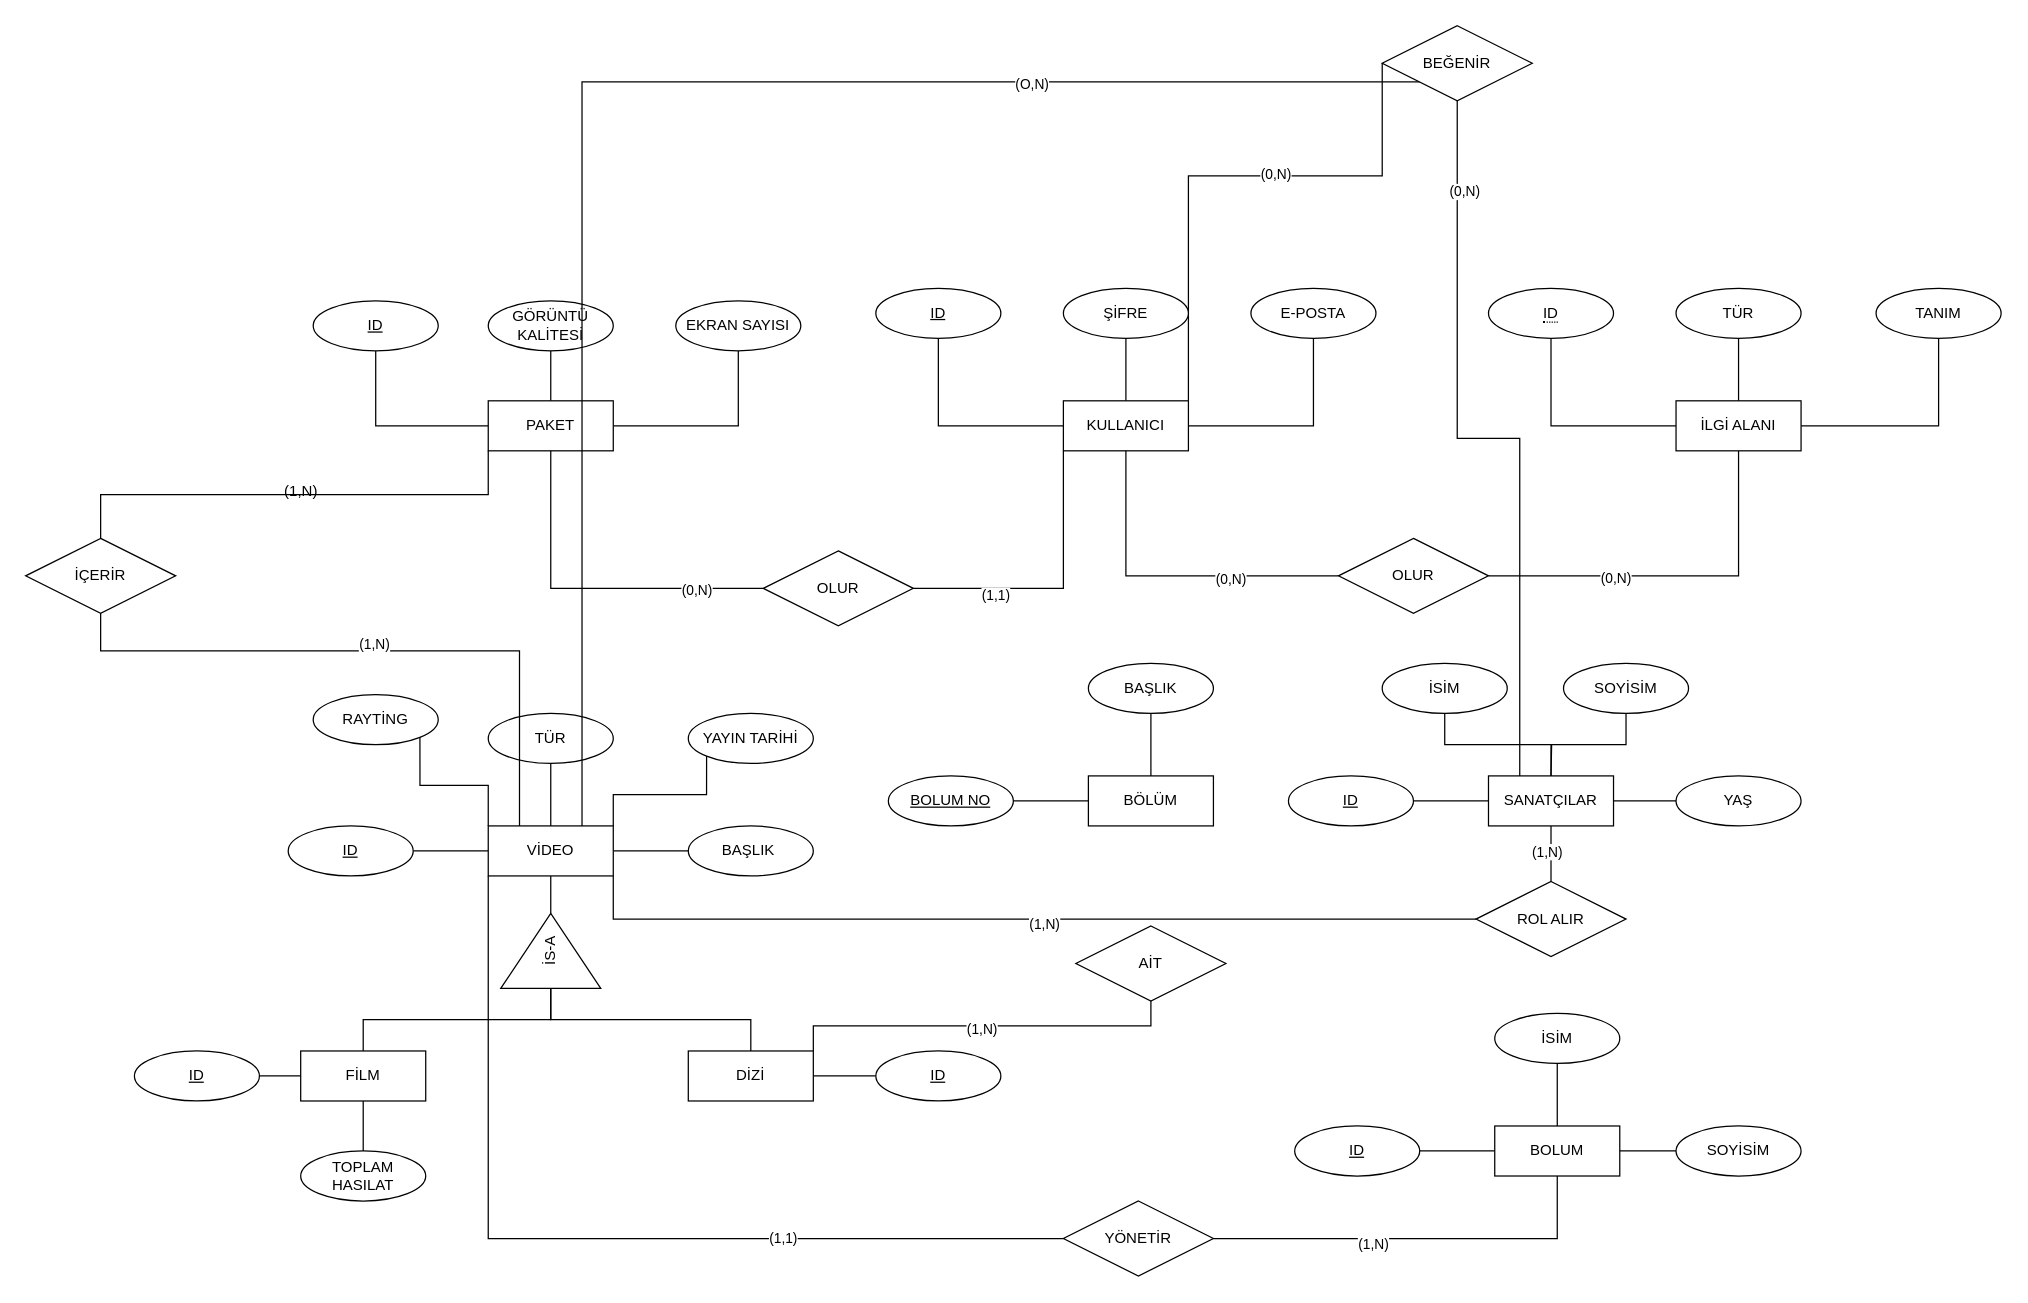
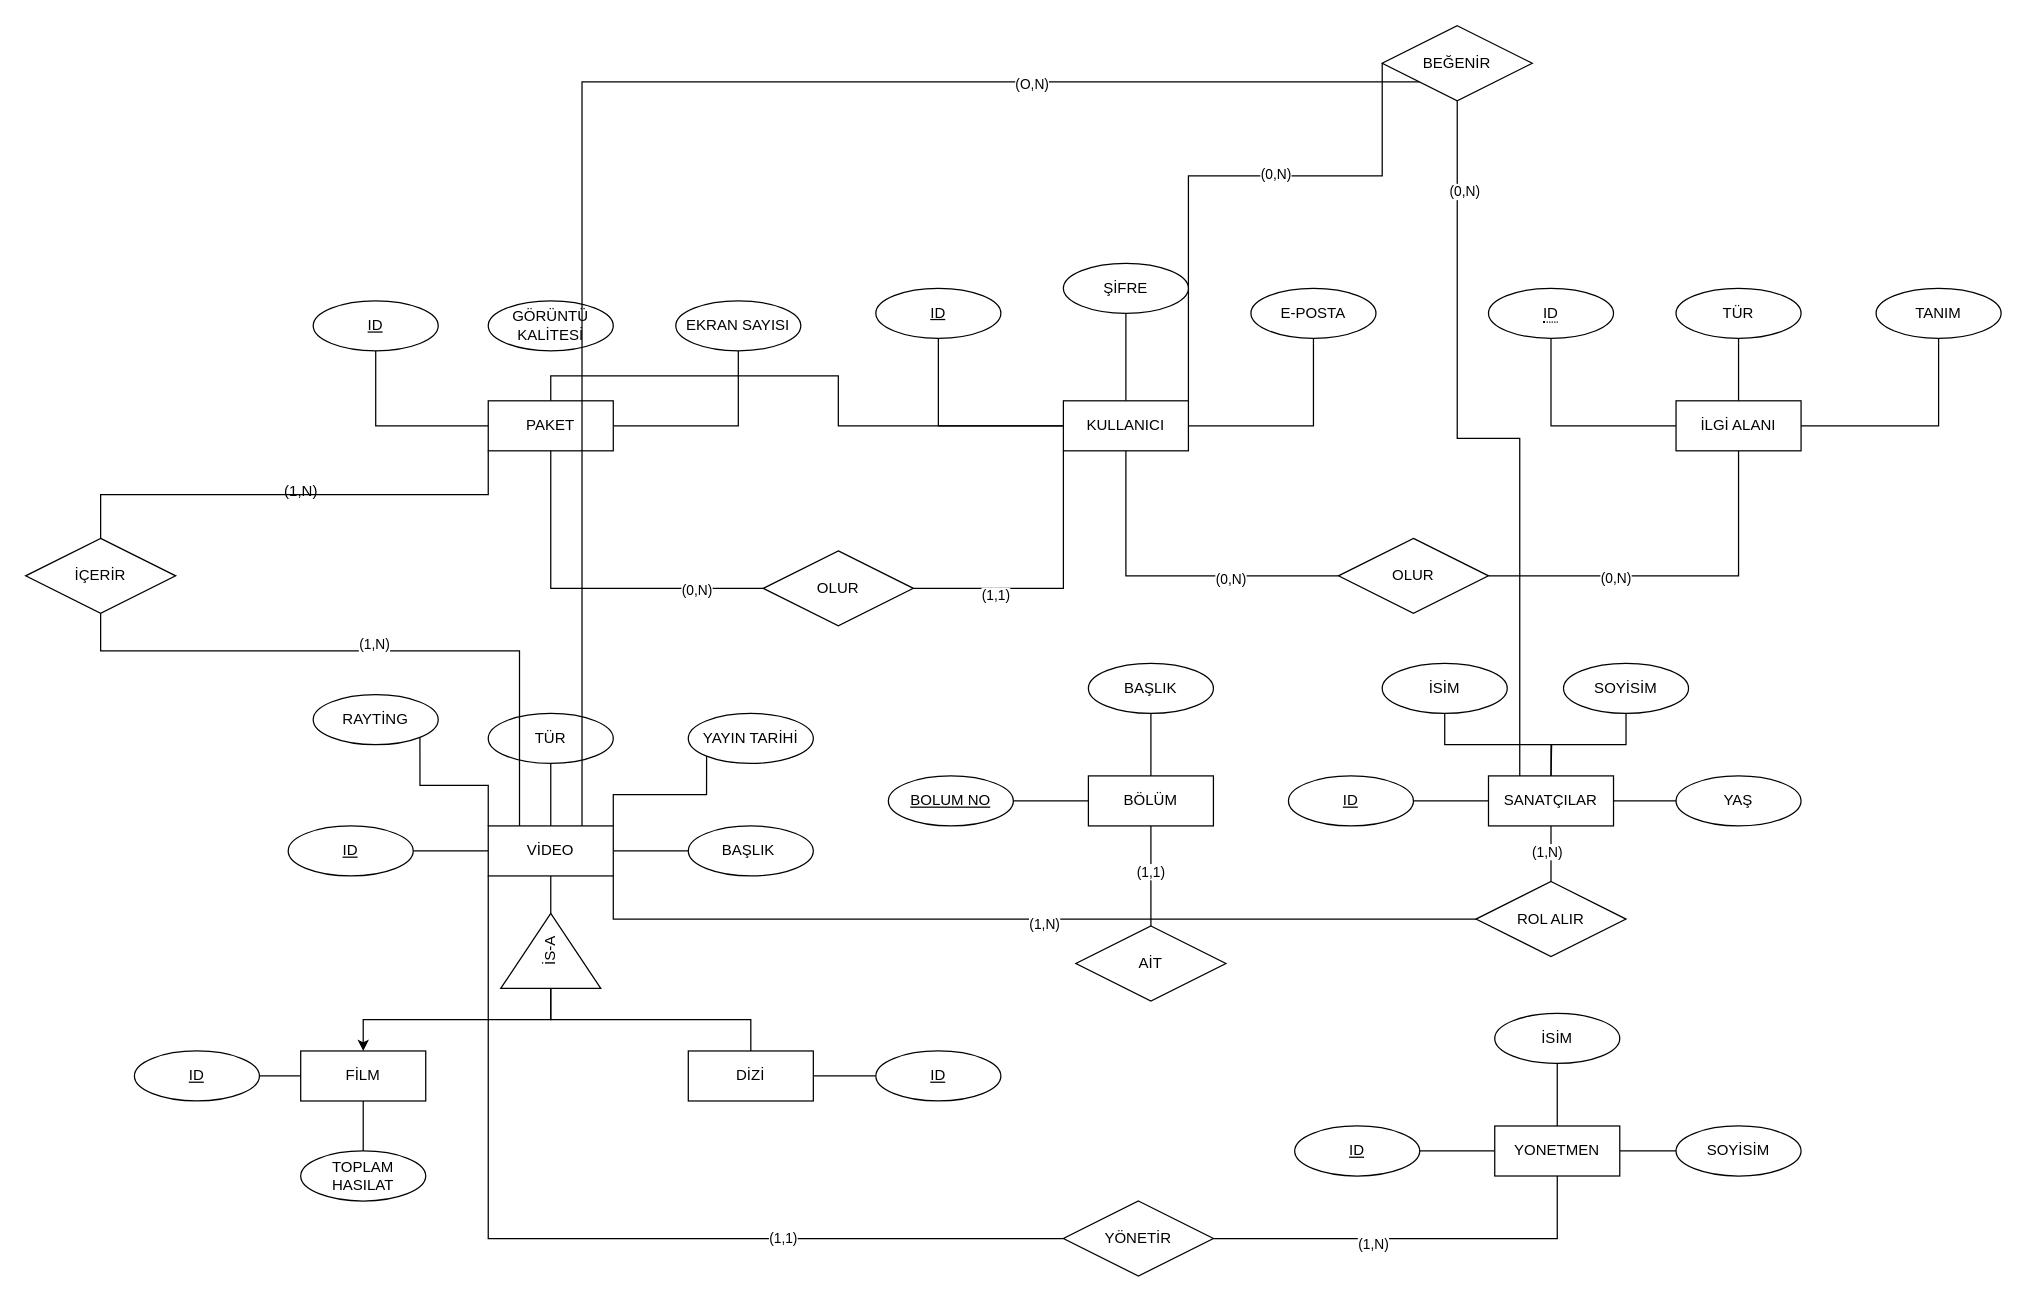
(1126, 313) -> (1126, 288)
(551, 365) -> (768, 376)
none -> (1151, 899)
(982, 1026) -> none
(363, 1044) -> (363, 1041)
(1557, 1151) -> (1557, 1151)
